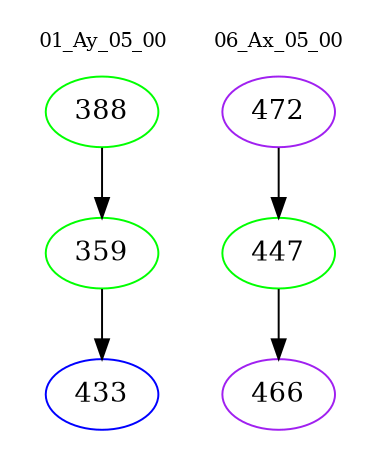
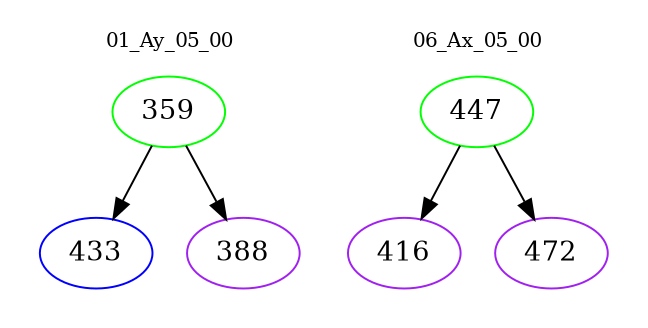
(102, 112) -> (243, 253)
(102, 173) -> (201, 174)
(279, 173) -> (509, 174)
(279, 394) -> (404, 253)
